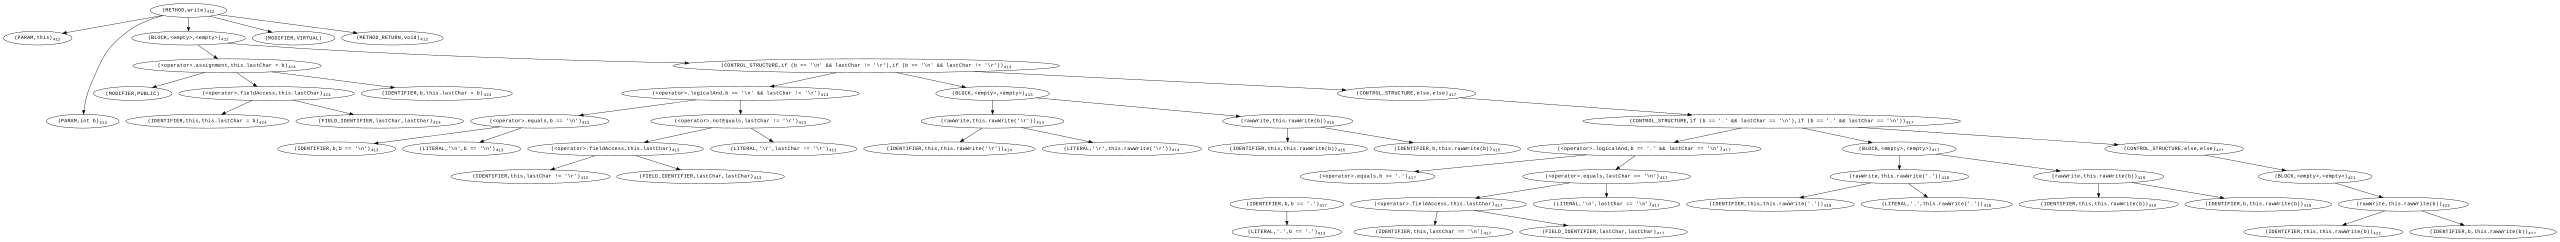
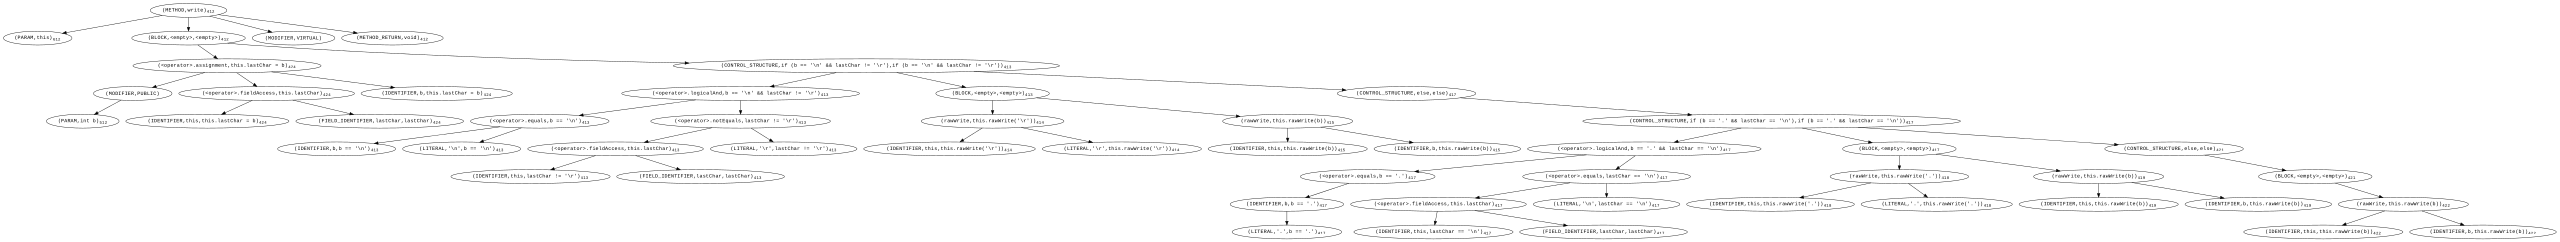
(57, 38) -> (57, 38)
(108, 50) -> (109, 106)
none -> (1329, 190)
(1322, 231) -> (1322, 231)
